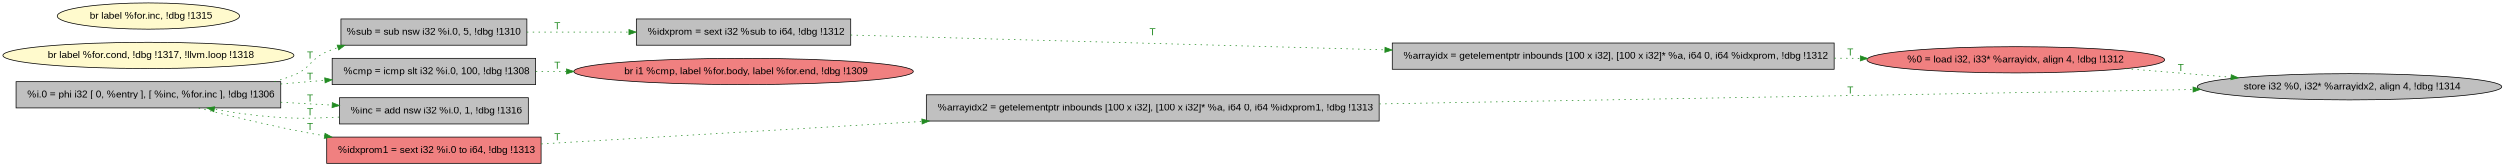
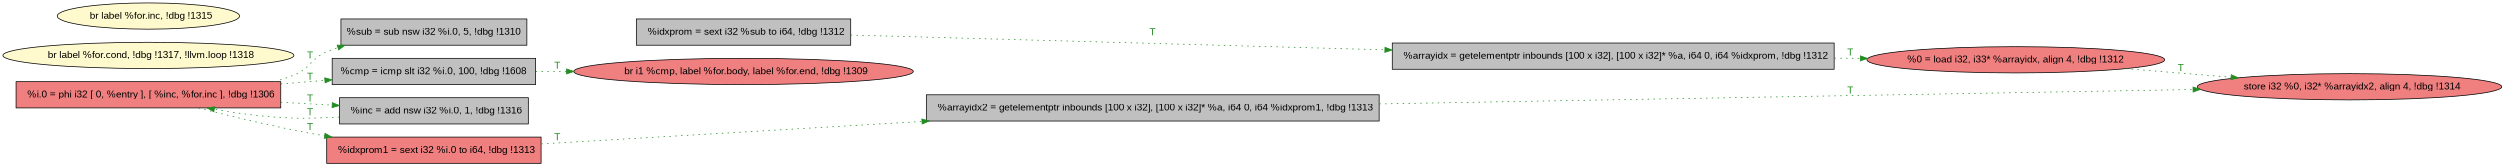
(578, 32) -> none
(434, 71) -> (434, 71)
(2350, 87) -> (2350, 87)
(148, 95) -> (148, 95)
